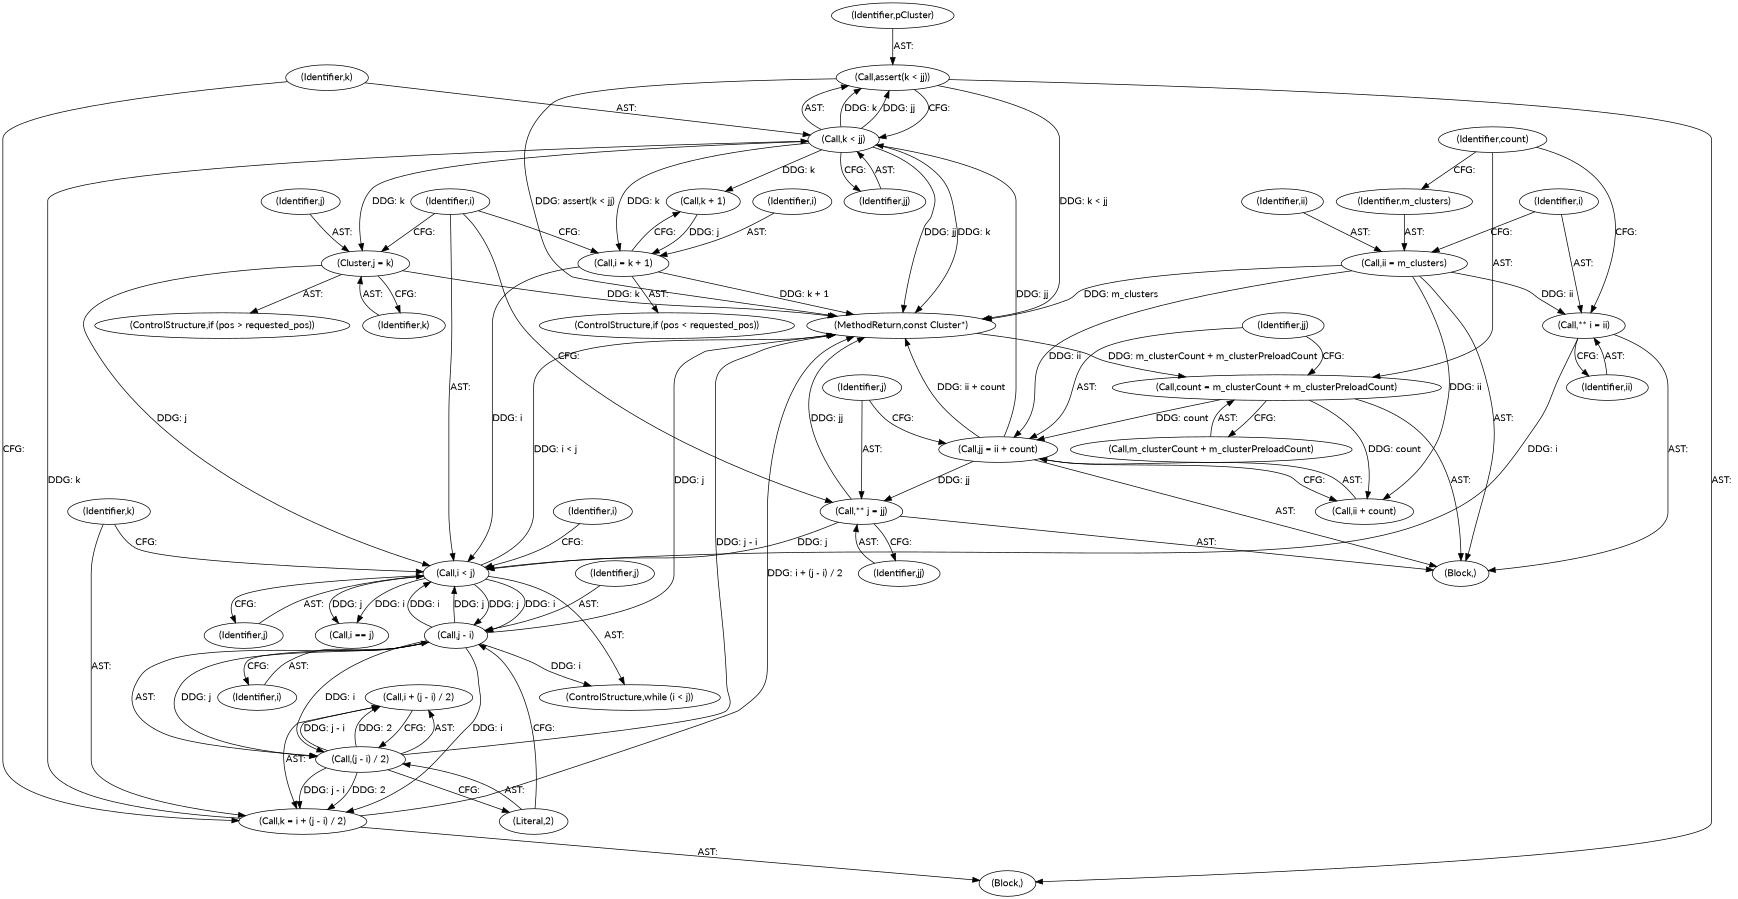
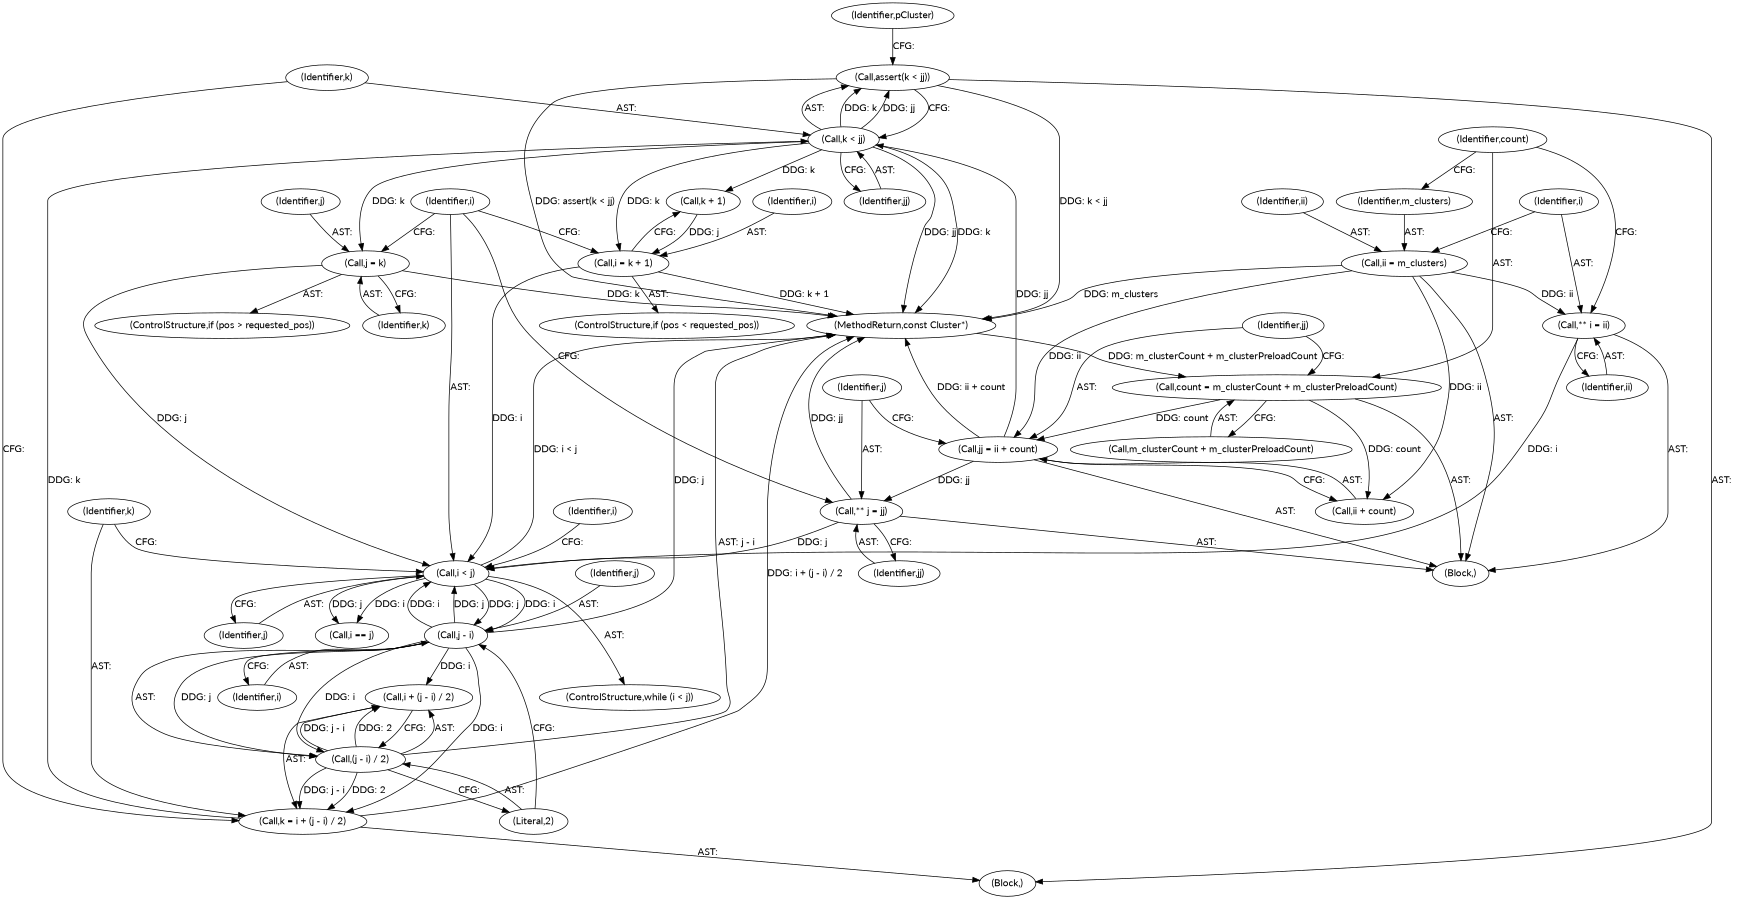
(905, 47) -> (905, 47)
(366, 264) -> (366, 264)
(737, 543) -> (737, 543)
(533, 663) -> (439, 663)
